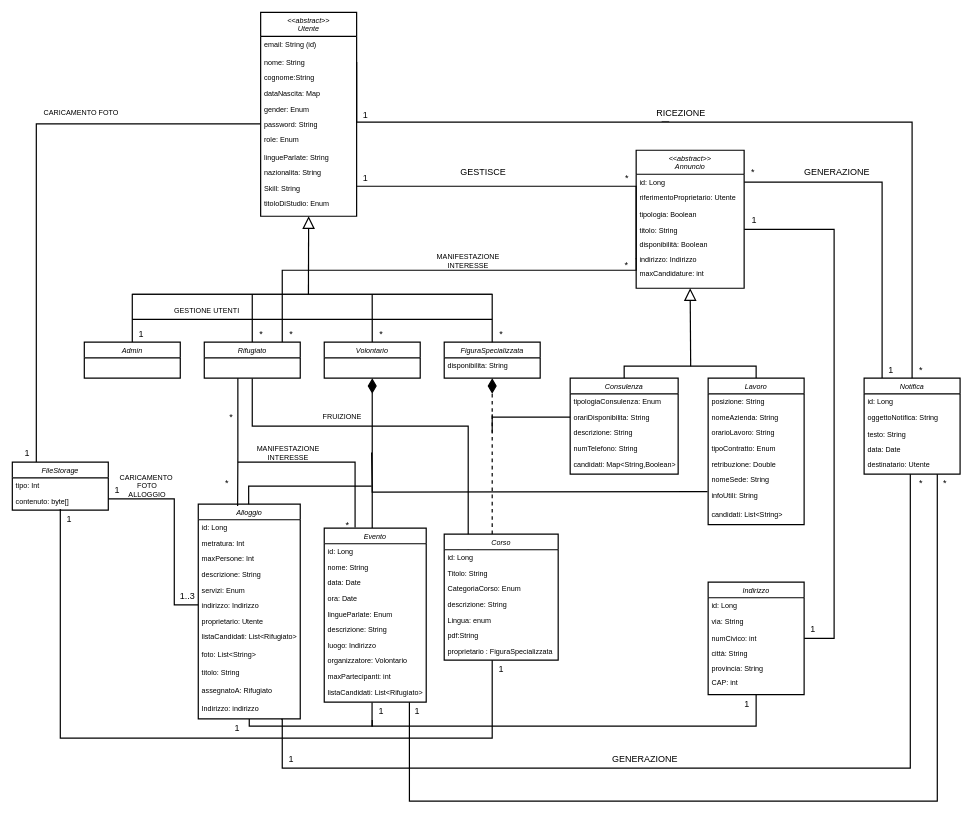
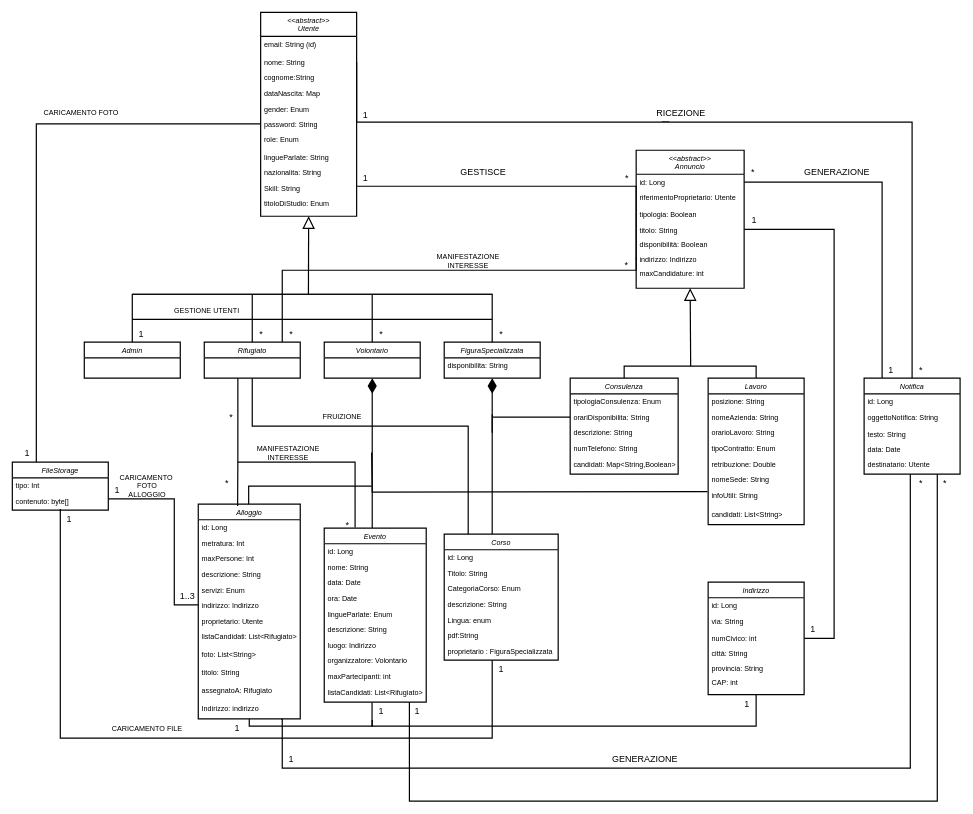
(492, 482) -> (492, 482)
none -> (147, 729)
